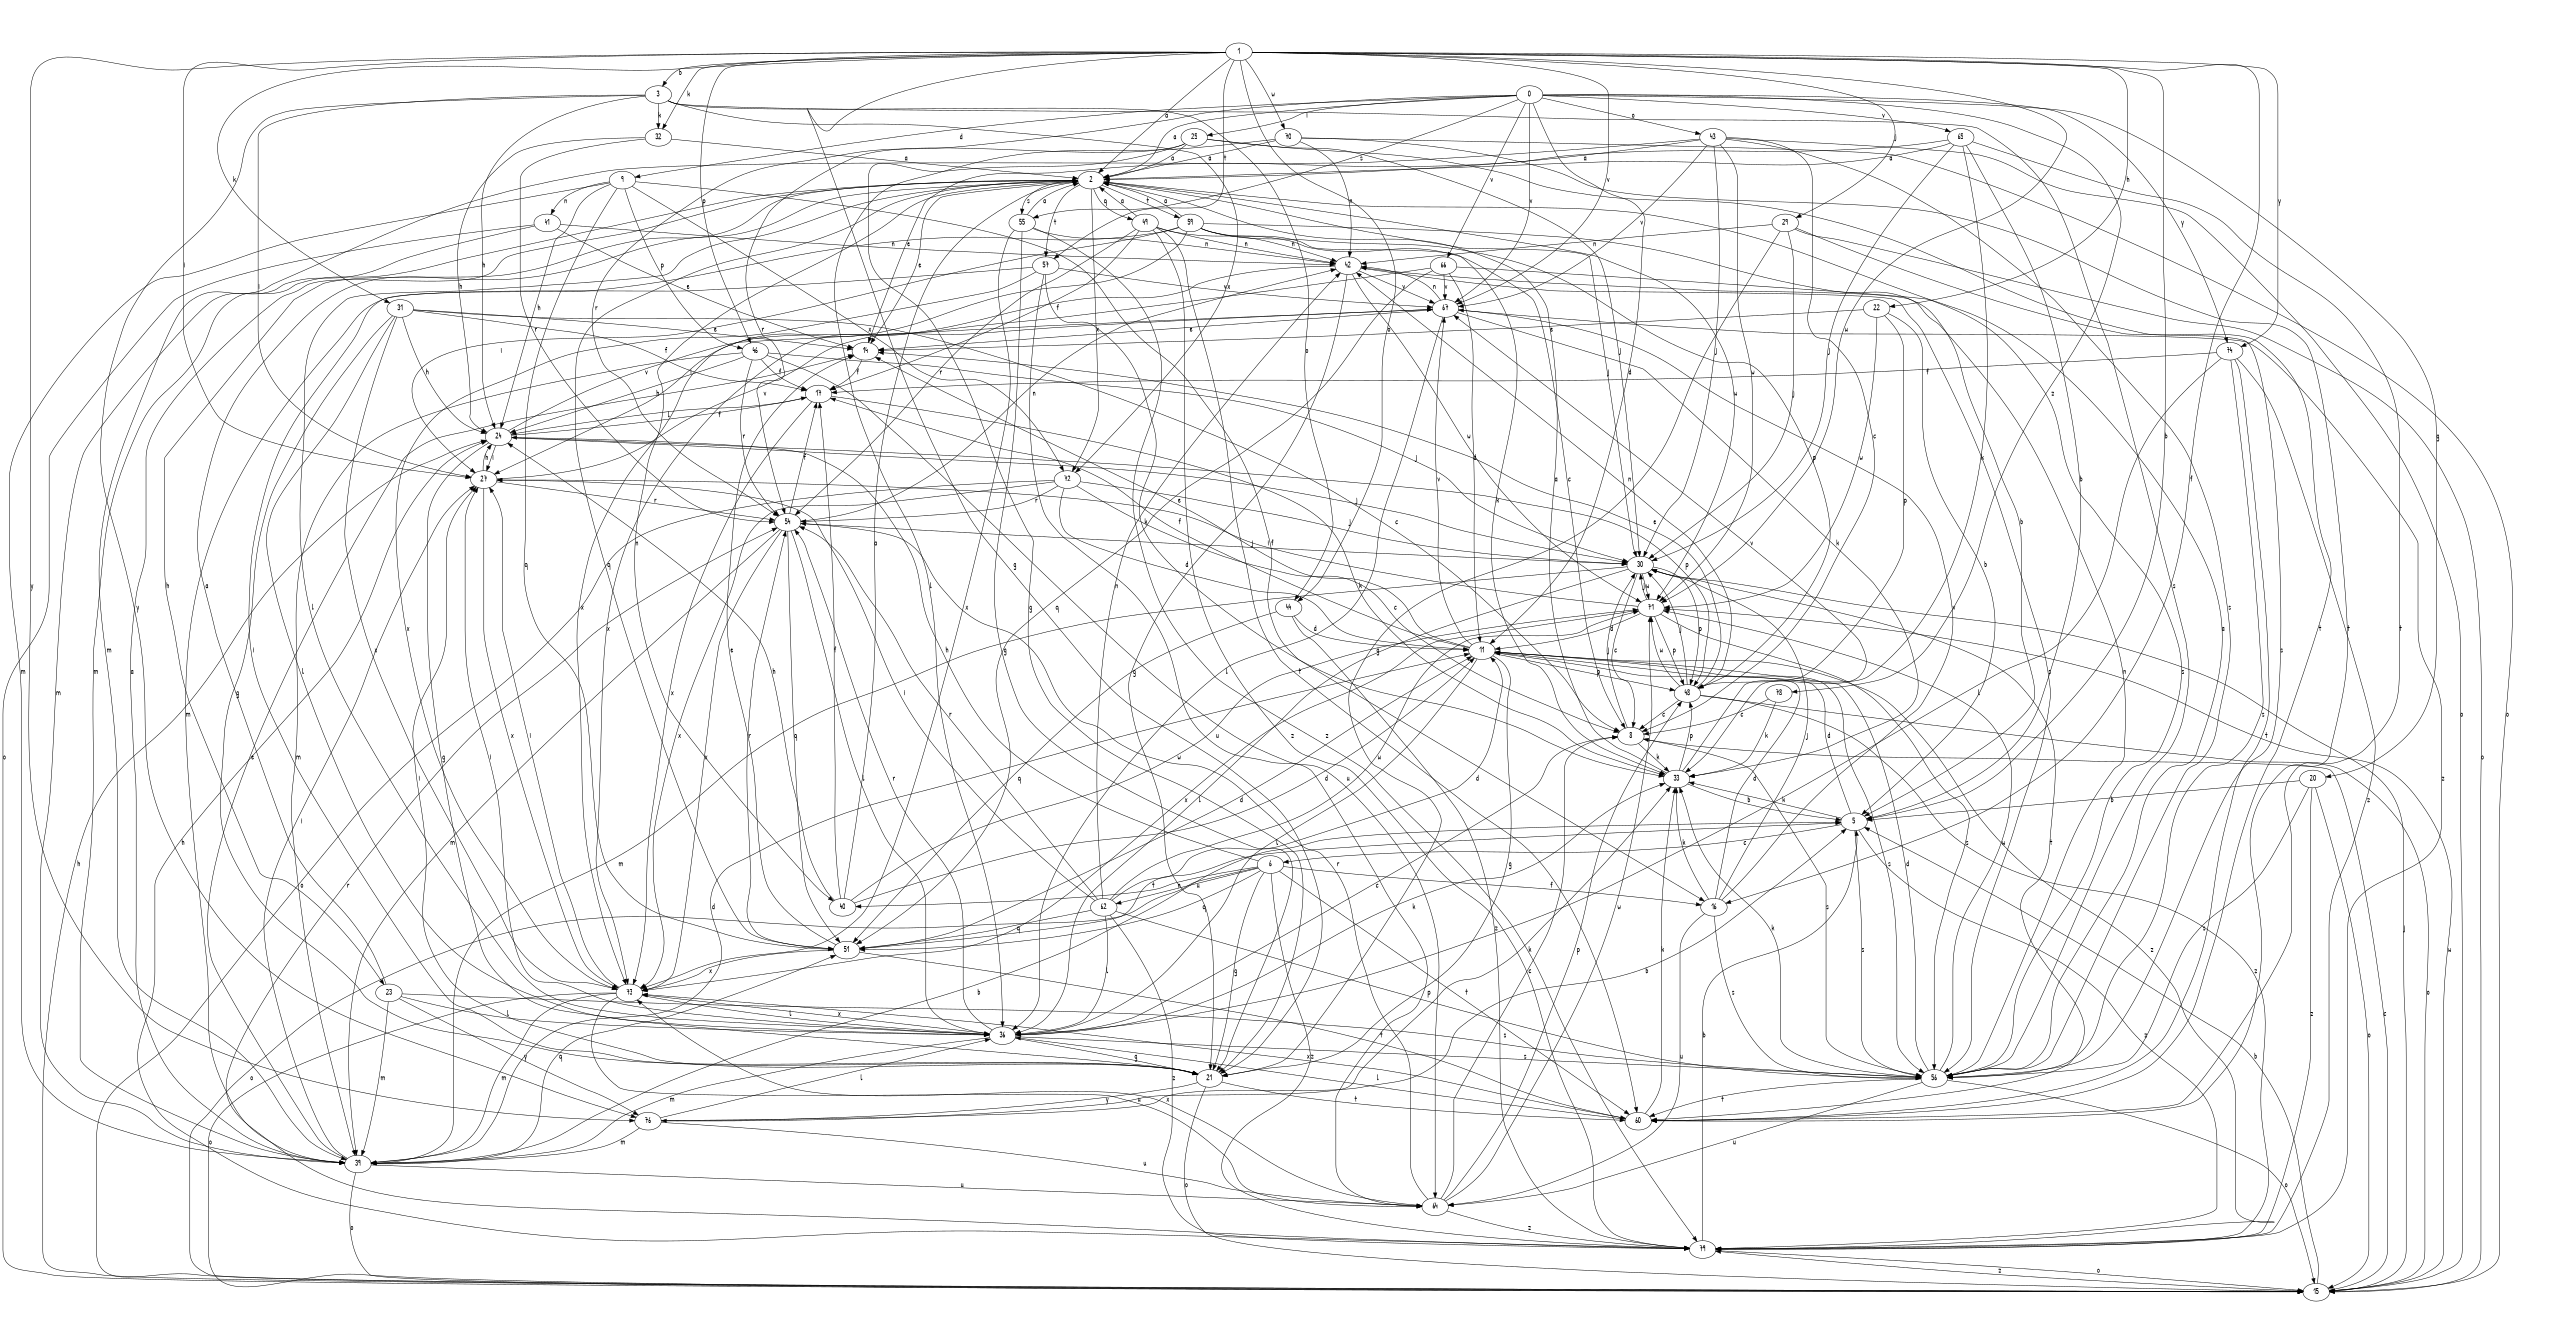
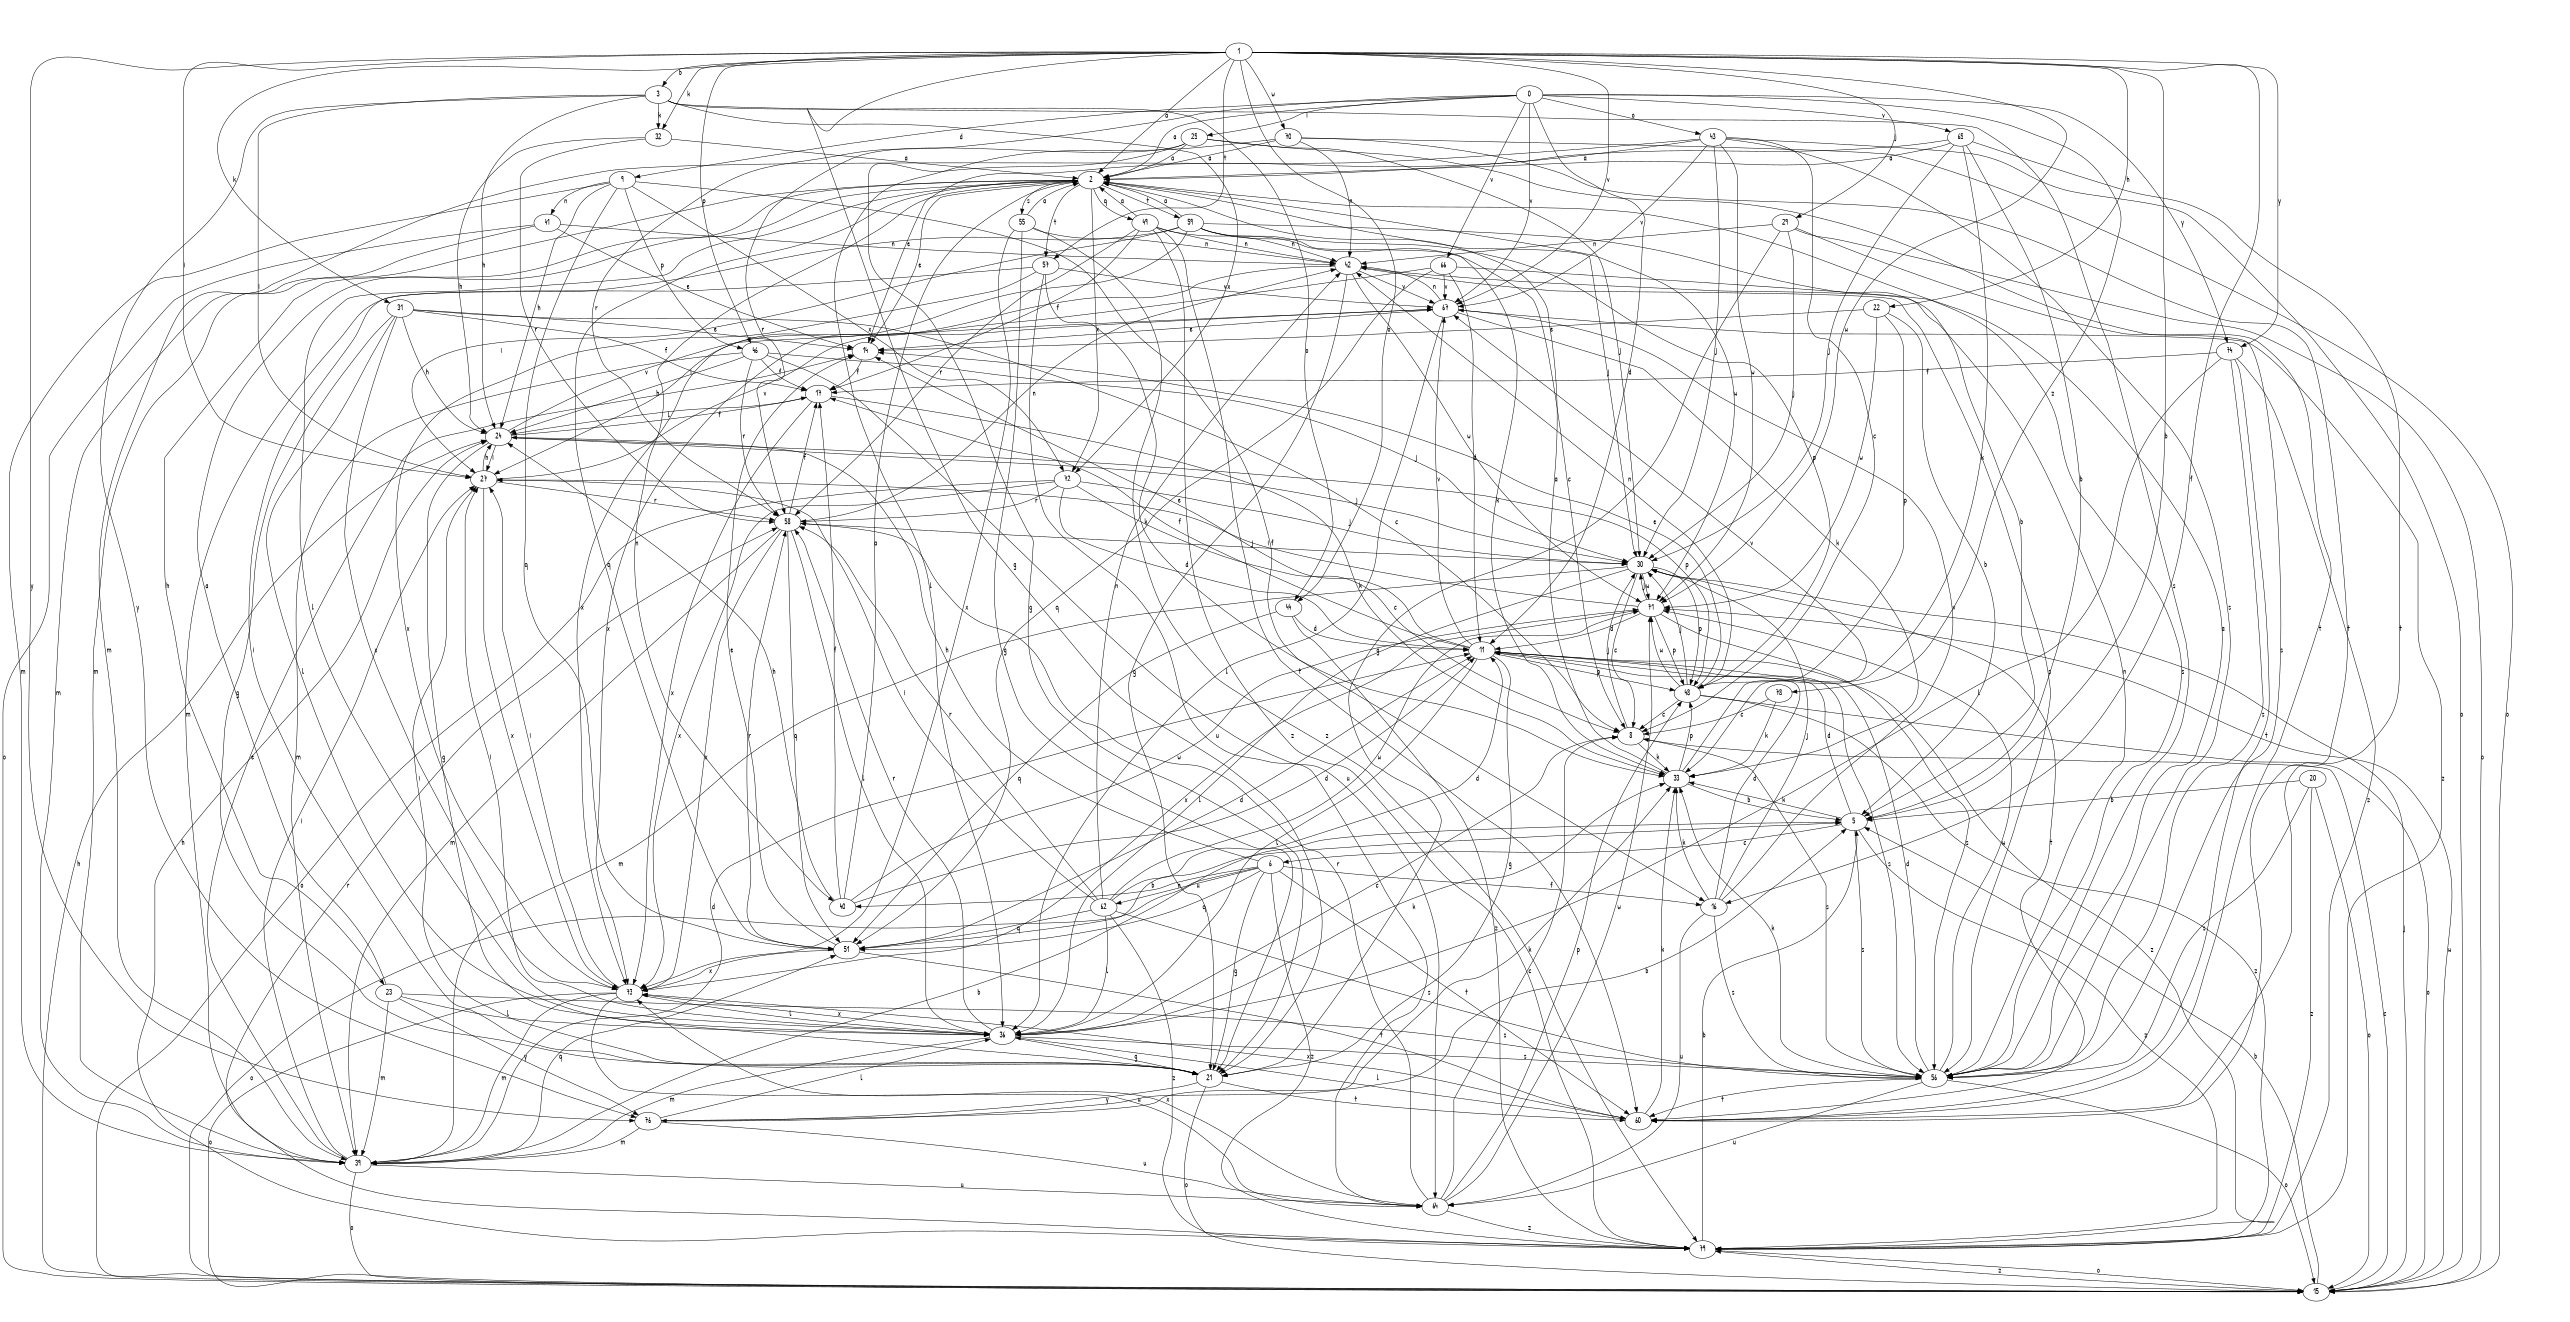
(1283, 178) -> none
(2237, 199) -> none
(167, 410) -> none
(788, 522) -> (788, 522)
(1153, 886) -> (1153, 886)
(1429, 993) -> (1429, 993)
